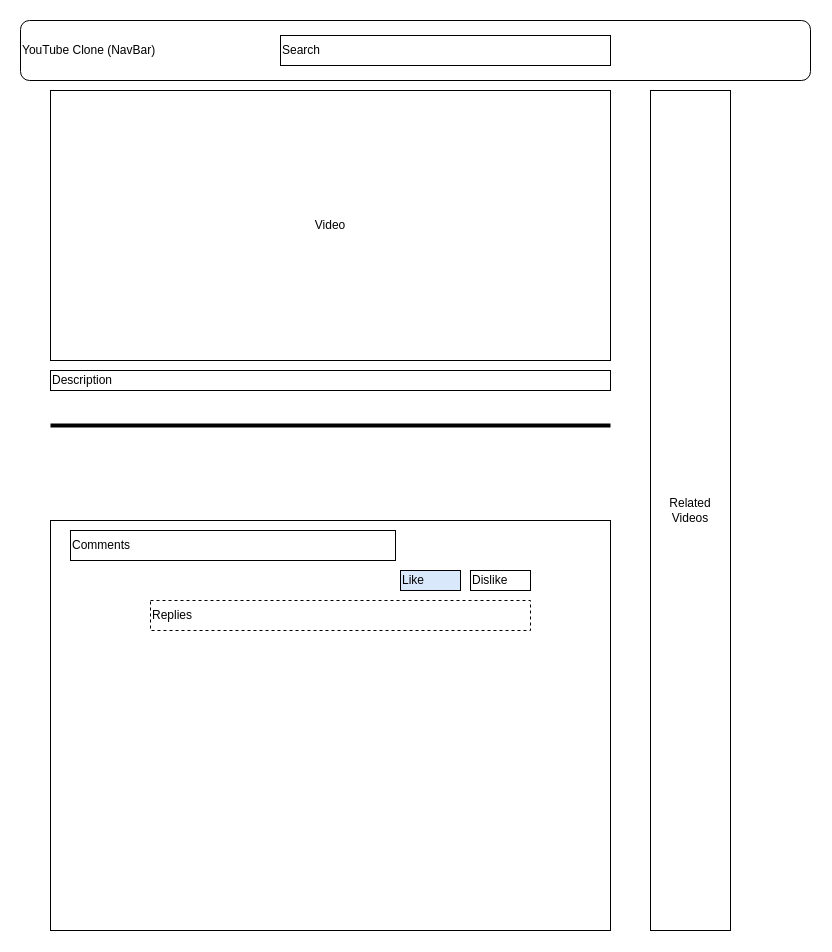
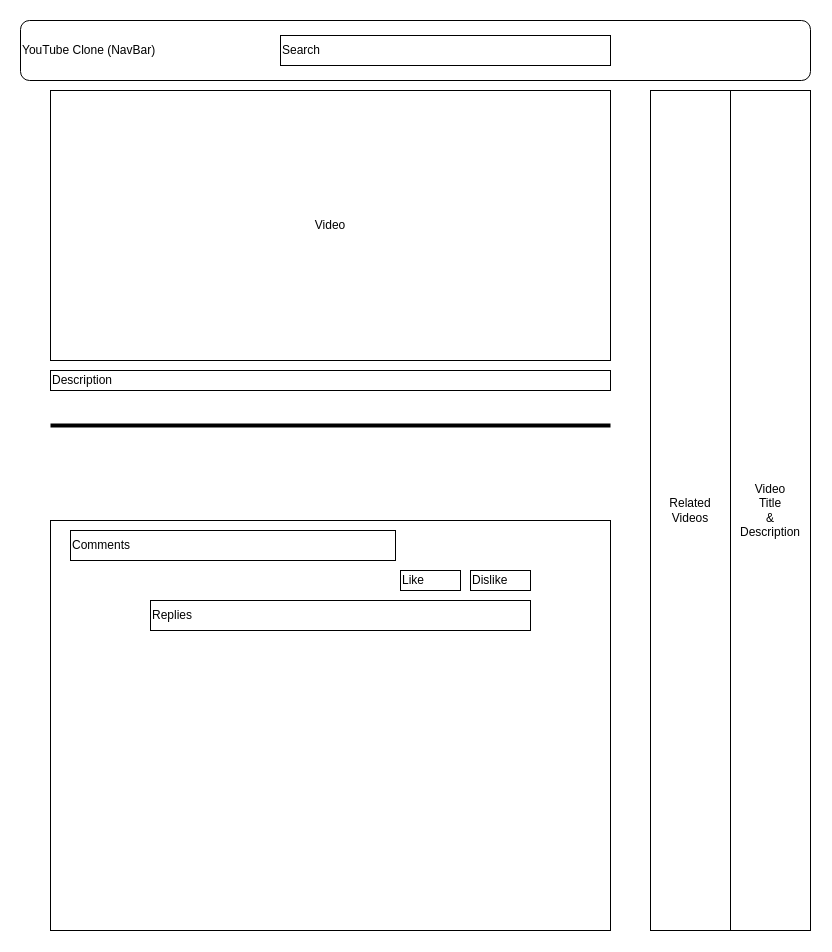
none -> (771, 511)
(431, 581) -> (431, 581)
(341, 616) -> (341, 616)
